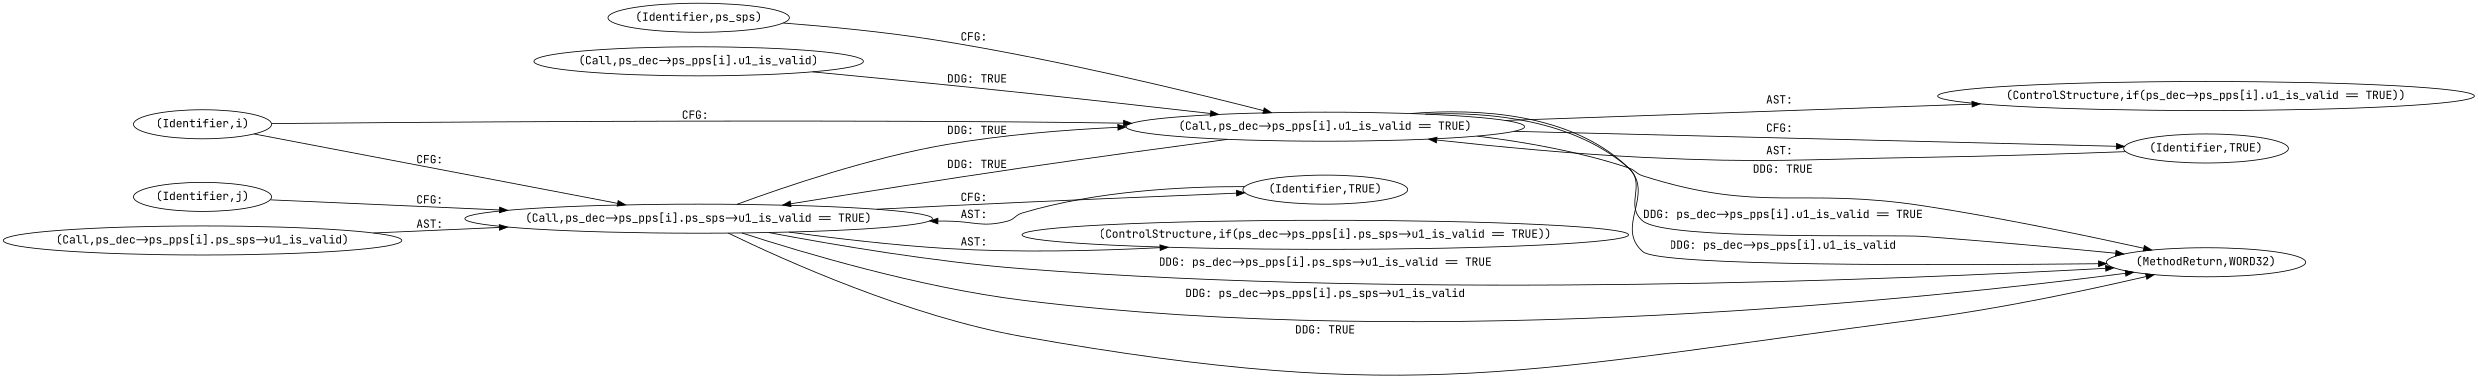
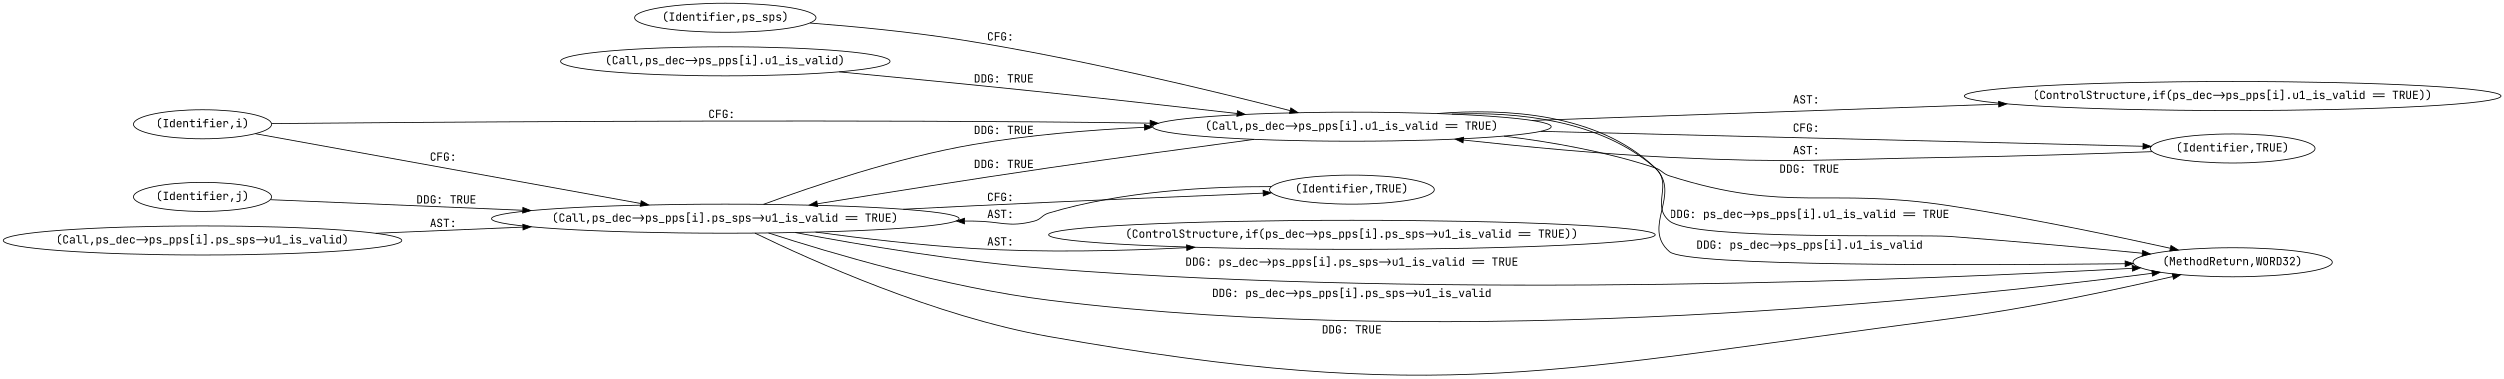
(433, 201) -> (447, 201)
